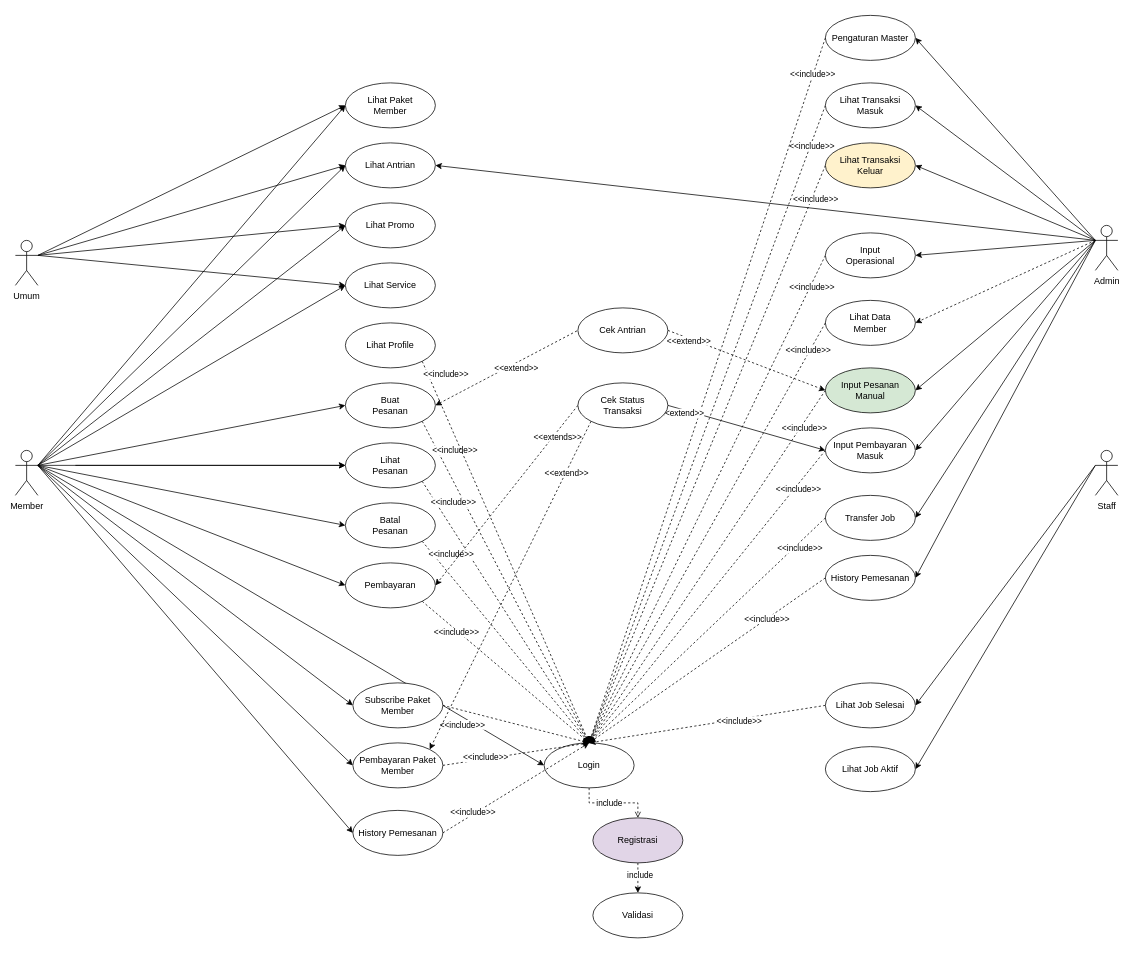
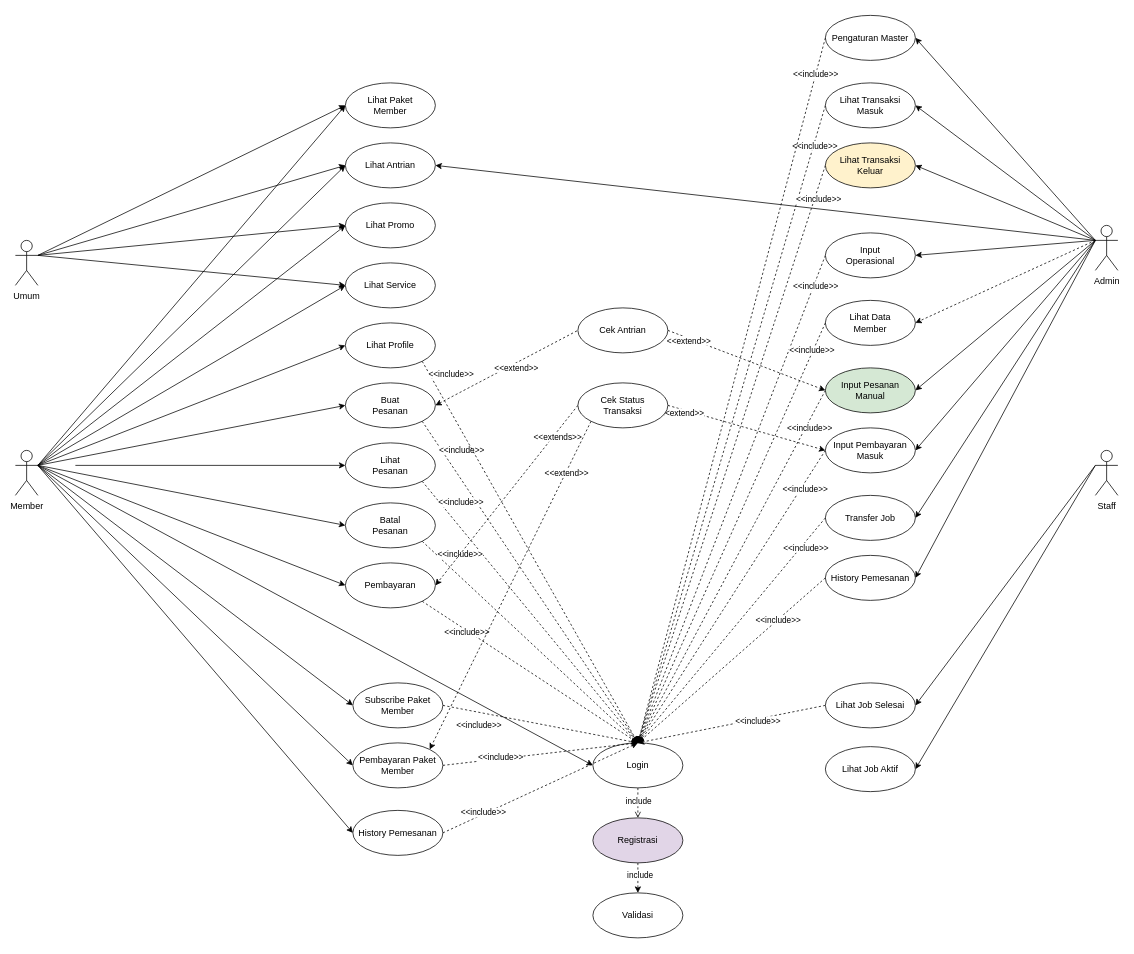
(761, 432) -> (761, 432)
(58, 465) -> (194, 405)
(589, 765) -> (638, 765)
